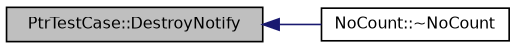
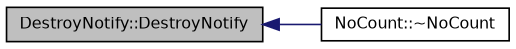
(135, 24) -> (135, 24)
